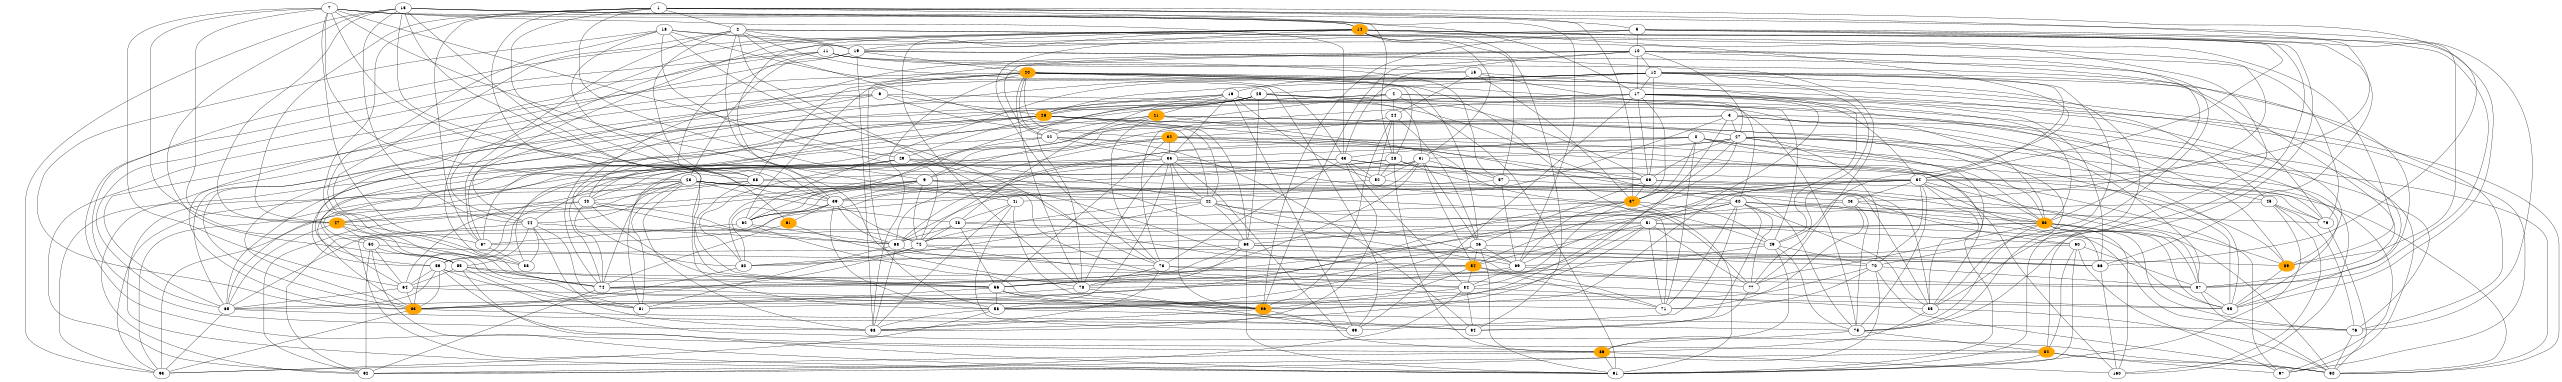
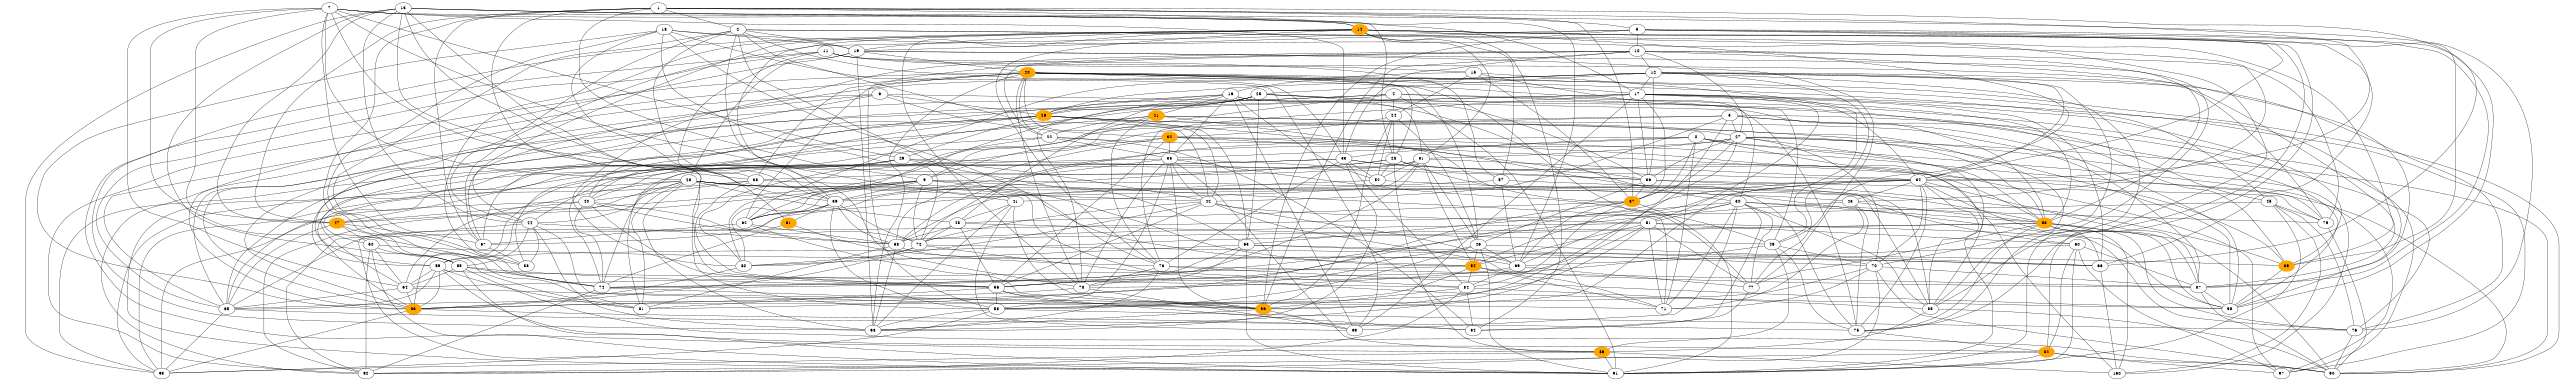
(1637, 71) -> (1481, 85)
(1048, 89) -> none
(540, 108) -> none
(1445, 165) -> (1706, 171)
(1719, 216) -> none
(1231, 221) -> (1112, 241)
(1704, 337) -> none
